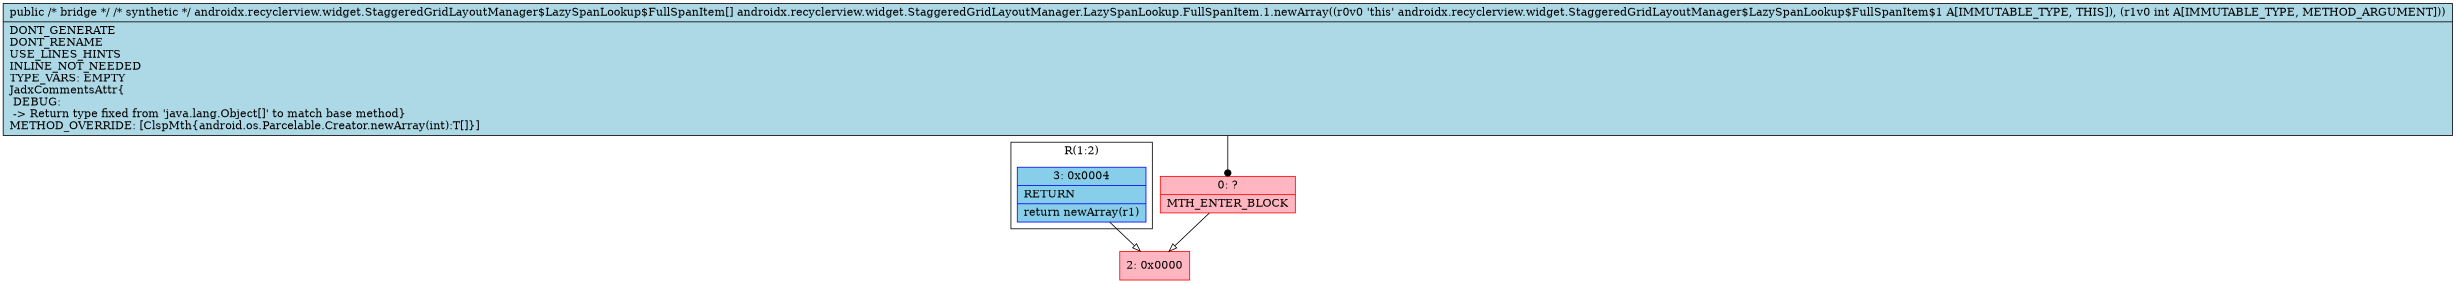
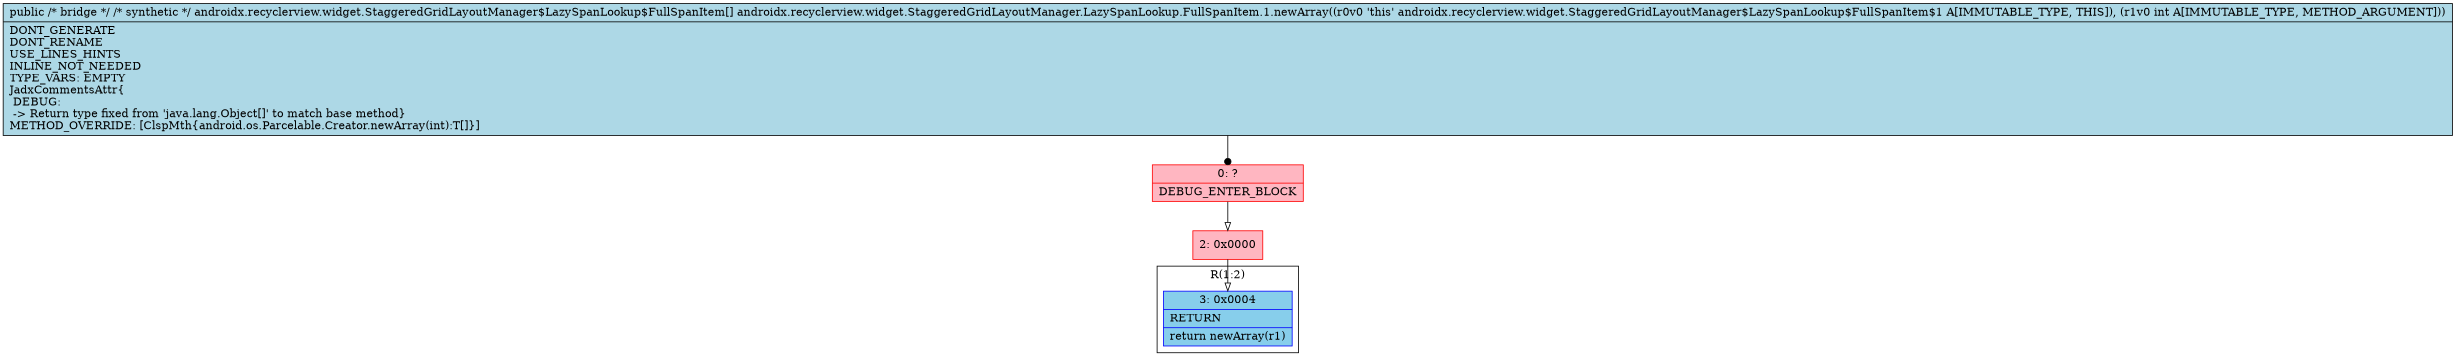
(1228, 203) -> (1228, 192)
(1122, 234) -> (1228, 271)
